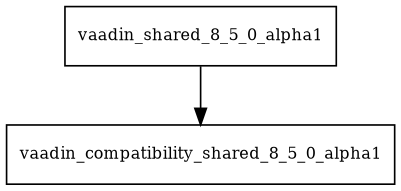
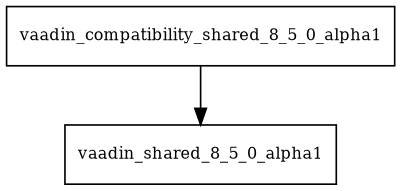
(201, 87) -> (201, 87)
